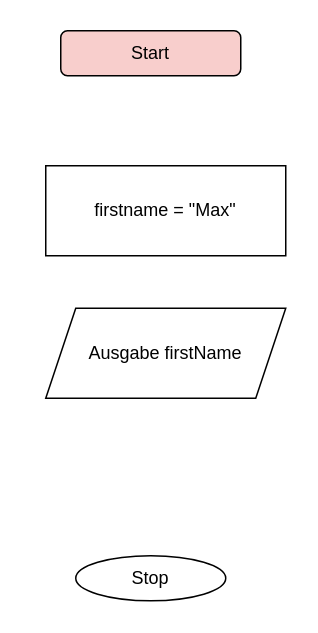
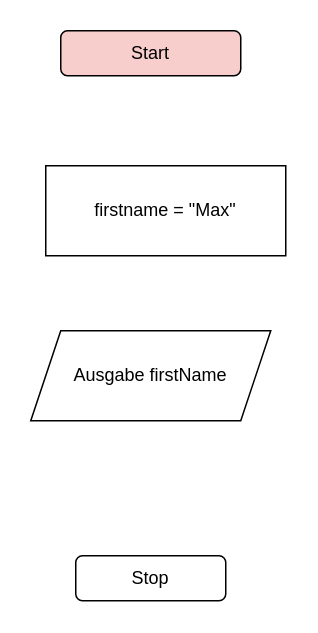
(166, 353) -> (151, 376)
(151, 578) -> (151, 578)
